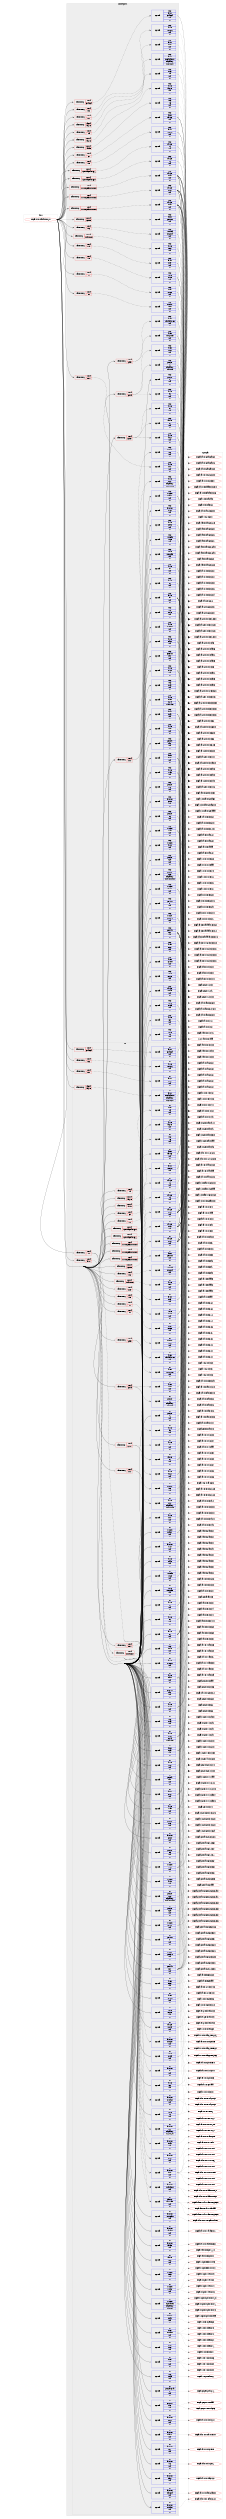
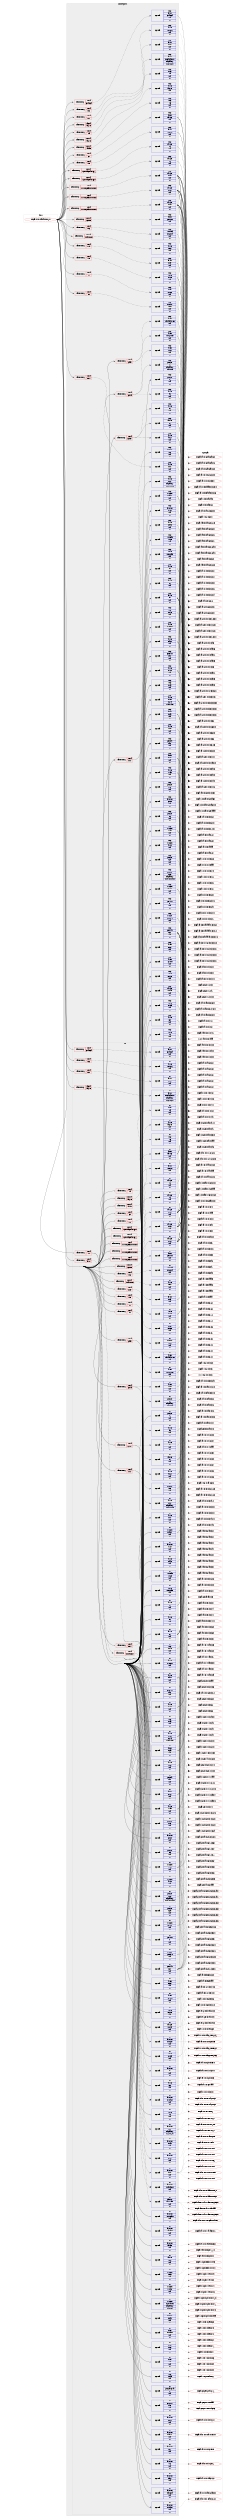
(205, 1375) -> (205, 1375)
(205, 2185) -> none
